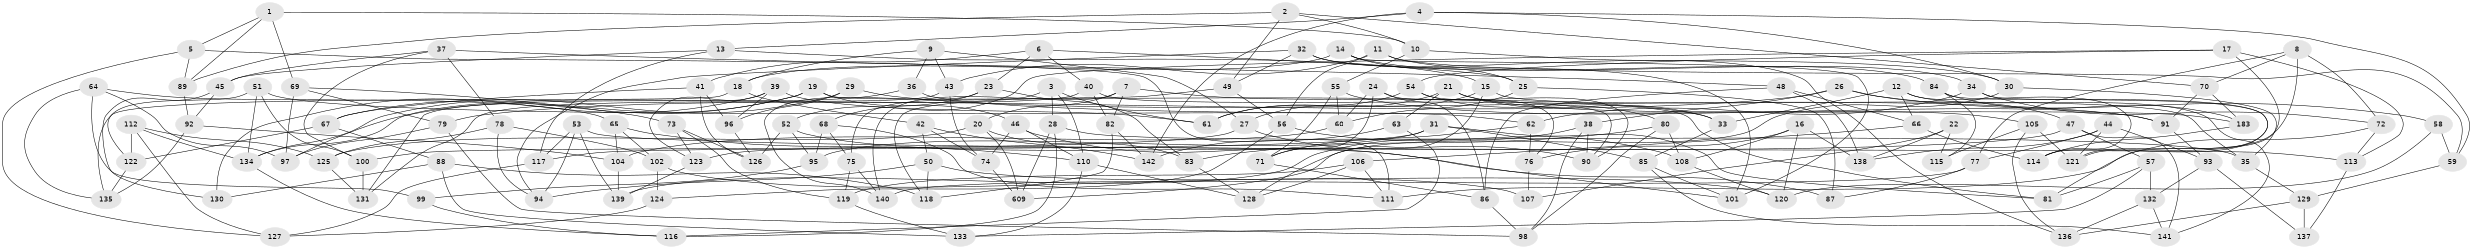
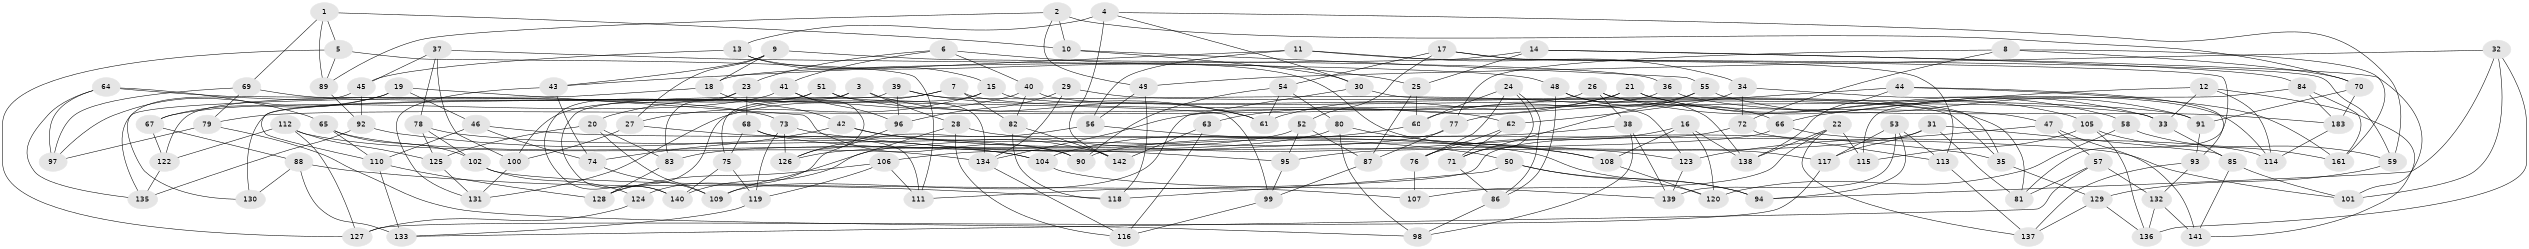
(2073, 162) -> (2339, 162)
none -> (1319, 181)
(1019, 199) -> (717, 199)
none -> (1881, 208)
